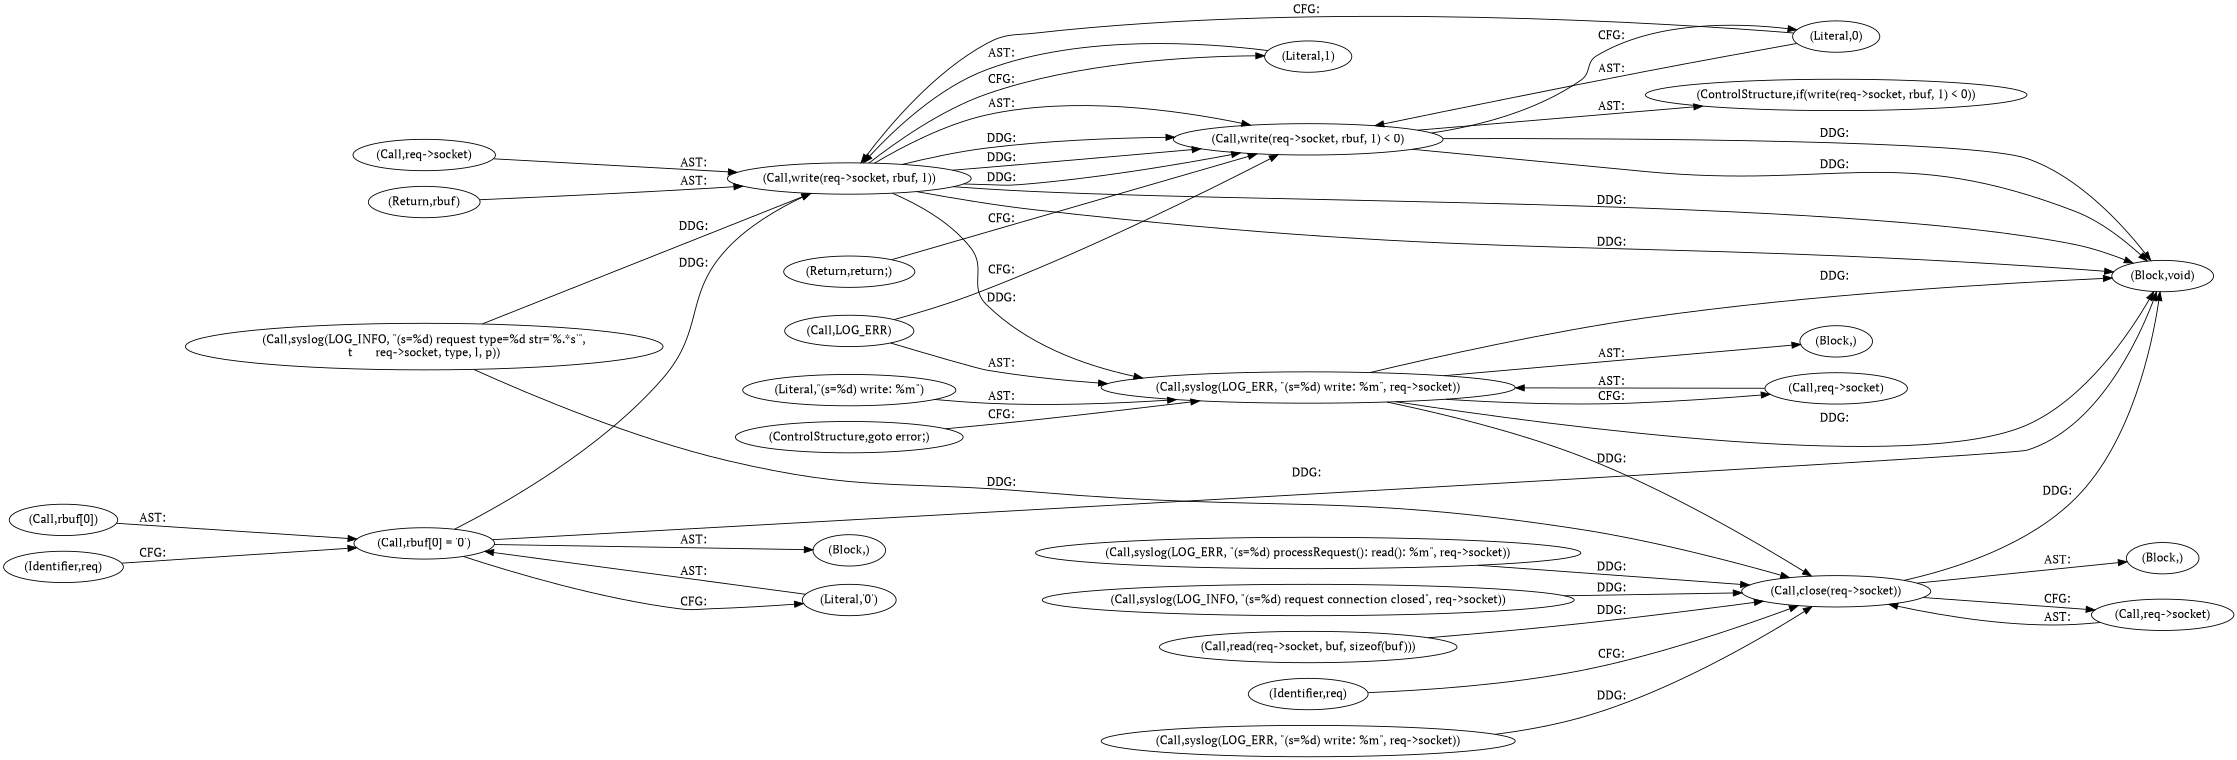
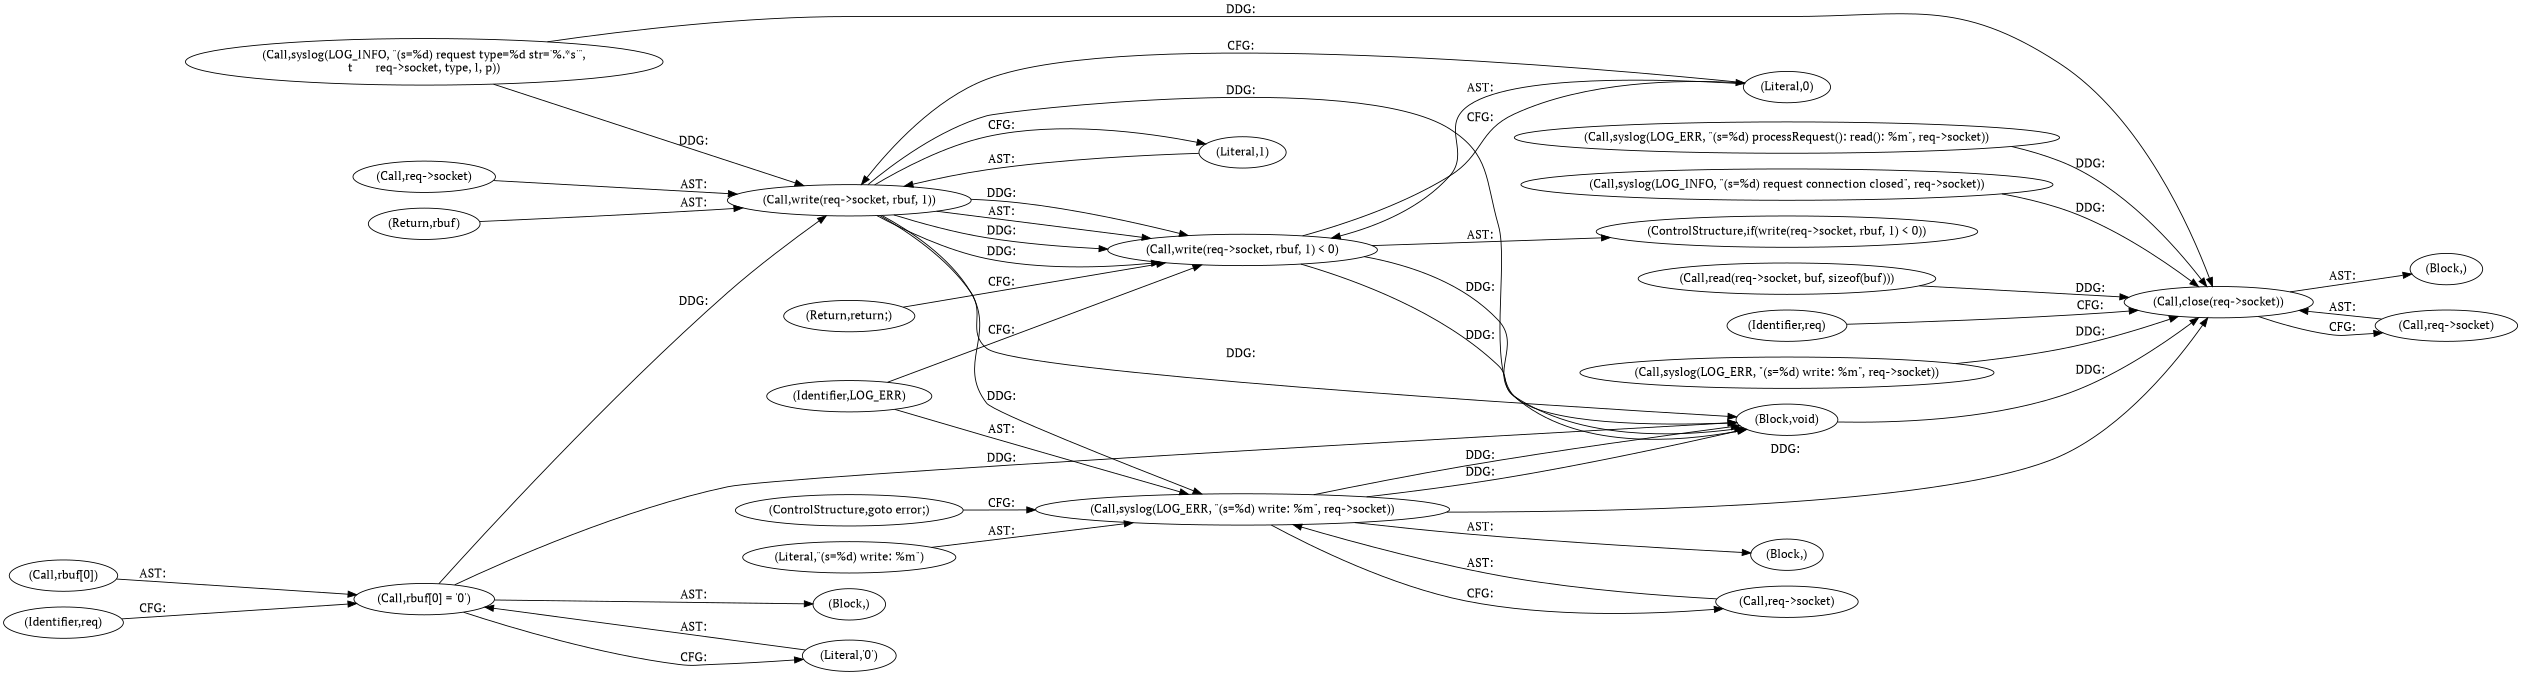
(849, 331) -> (849, 396)
(2084, 489) -> (2024, 406)
